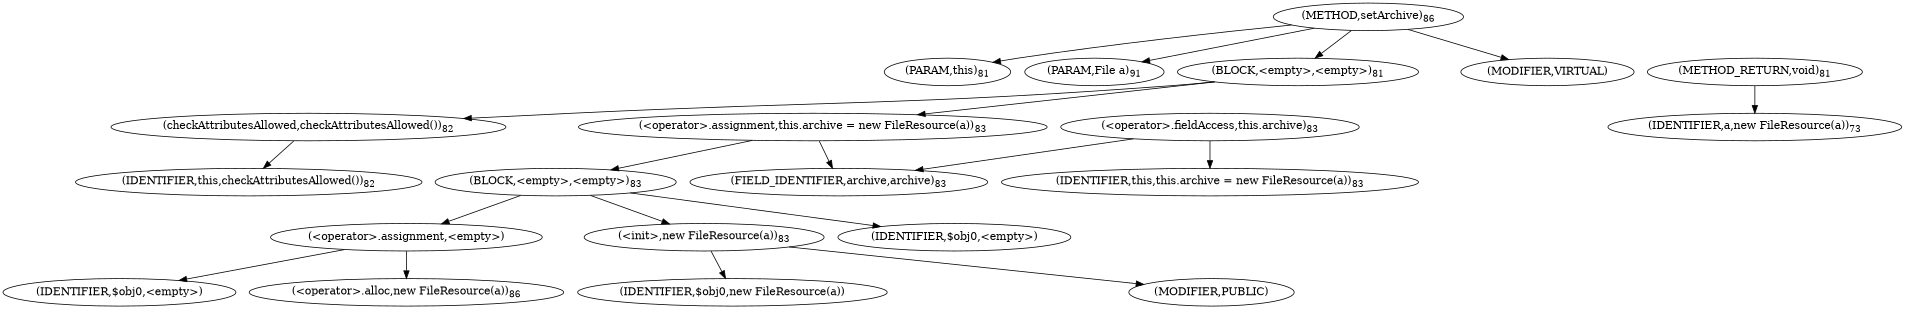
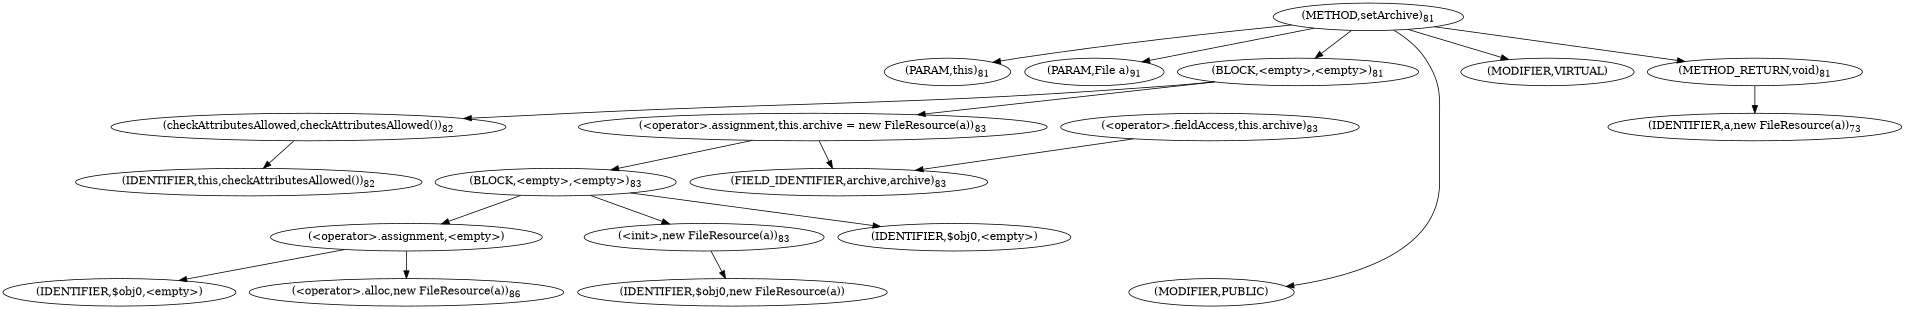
(1429, 16) -> (1429, 16)
none -> (1556, 44)
(1210, 182) -> none
(963, 265) -> (1438, 195)
